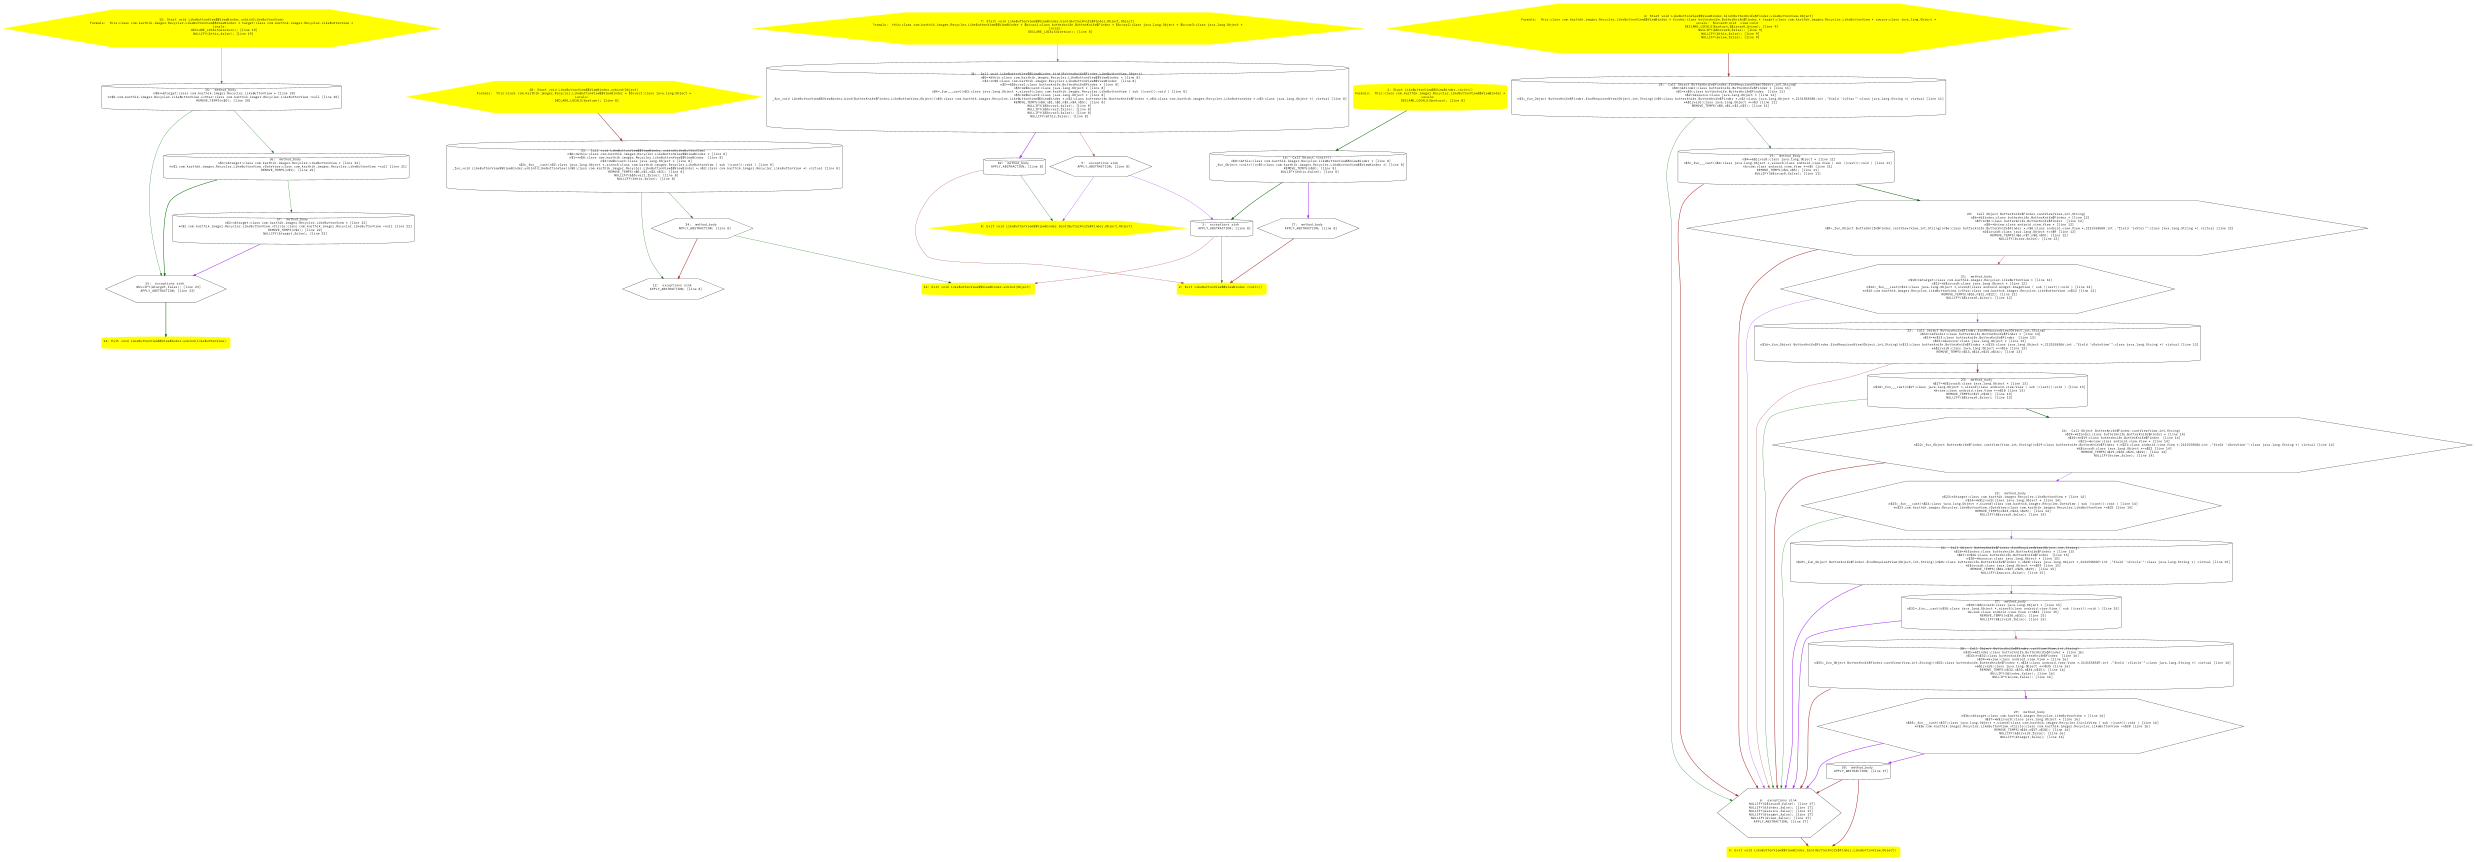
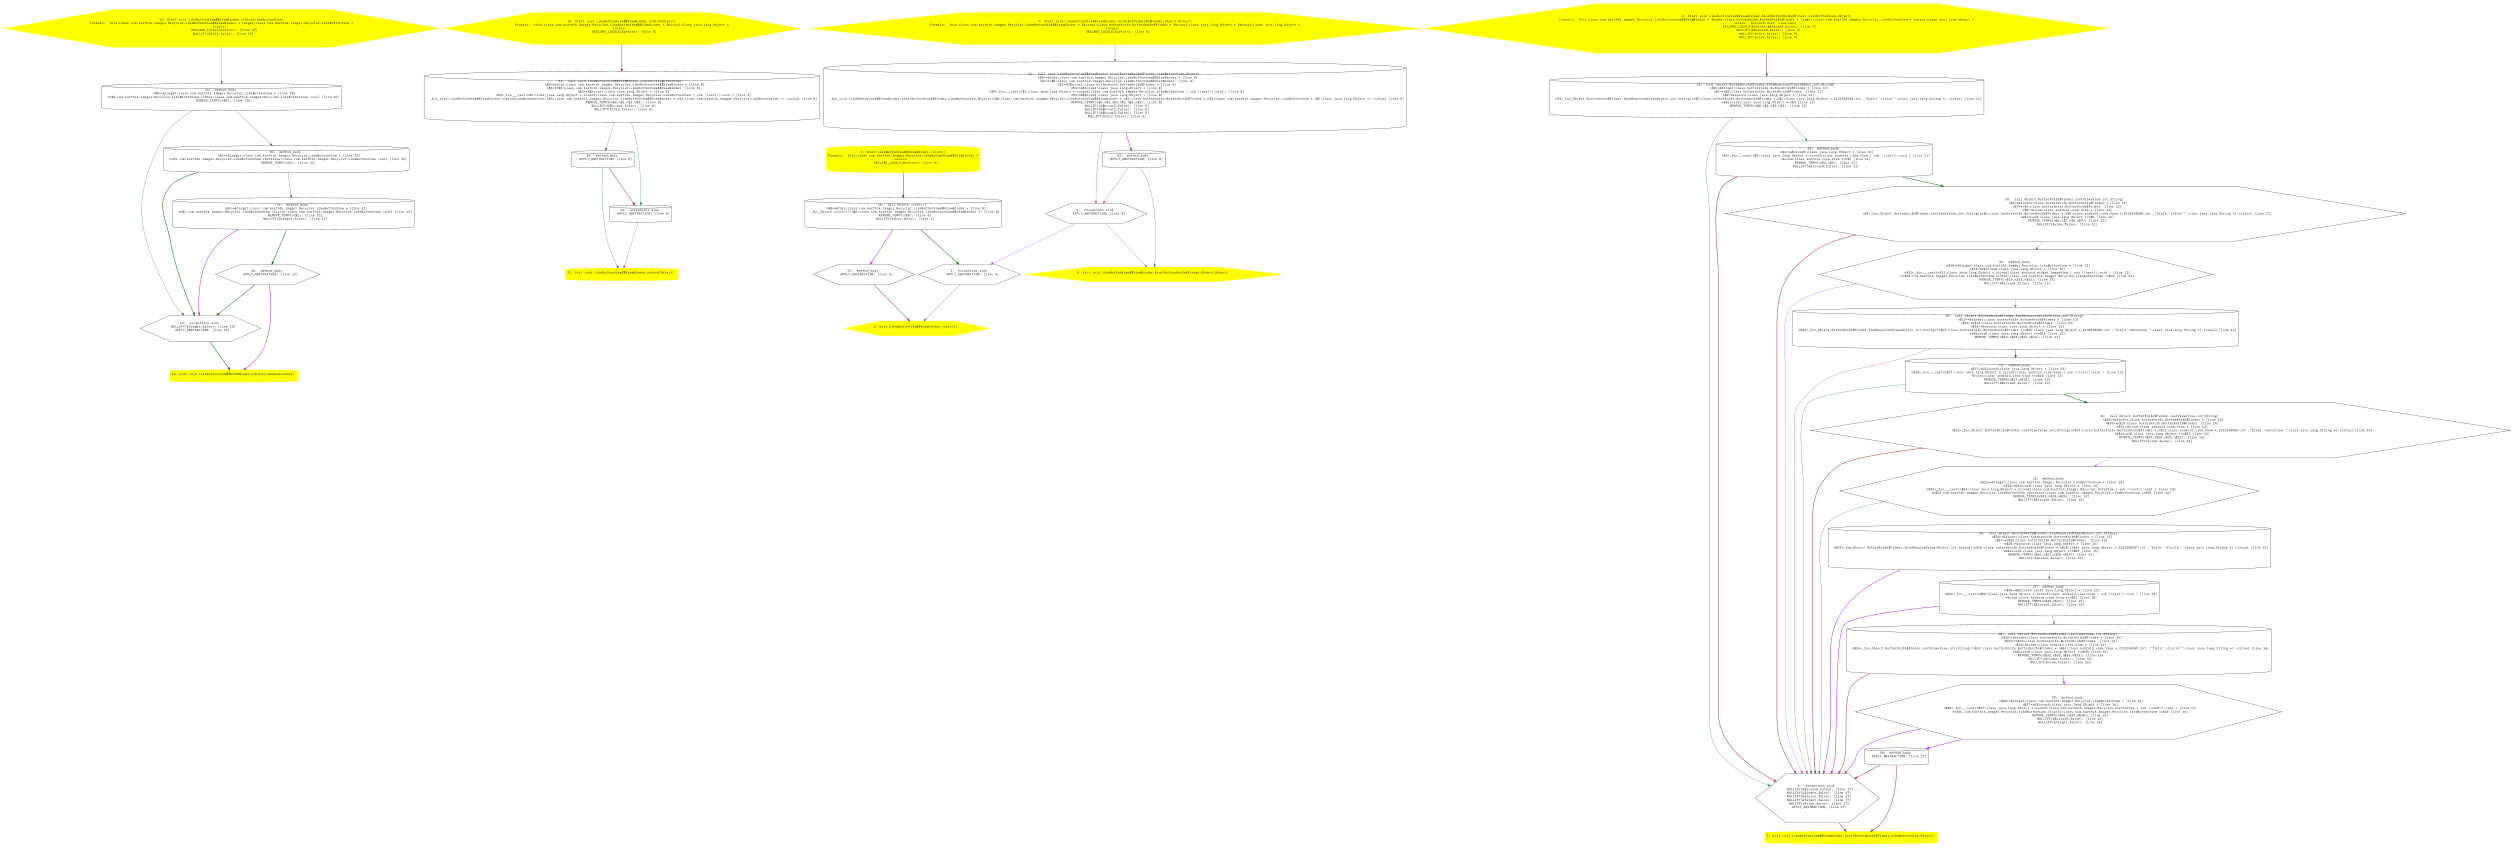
(702, 228) -> (603, 159)
(1222, 228) -> (970, 274)
(991, 263) -> (1116, 185)
(1129, 271) -> (631, 244)
none -> (268, 274)
(673, 289) -> (641, 214)
(1222, 289) -> (917, 328)
